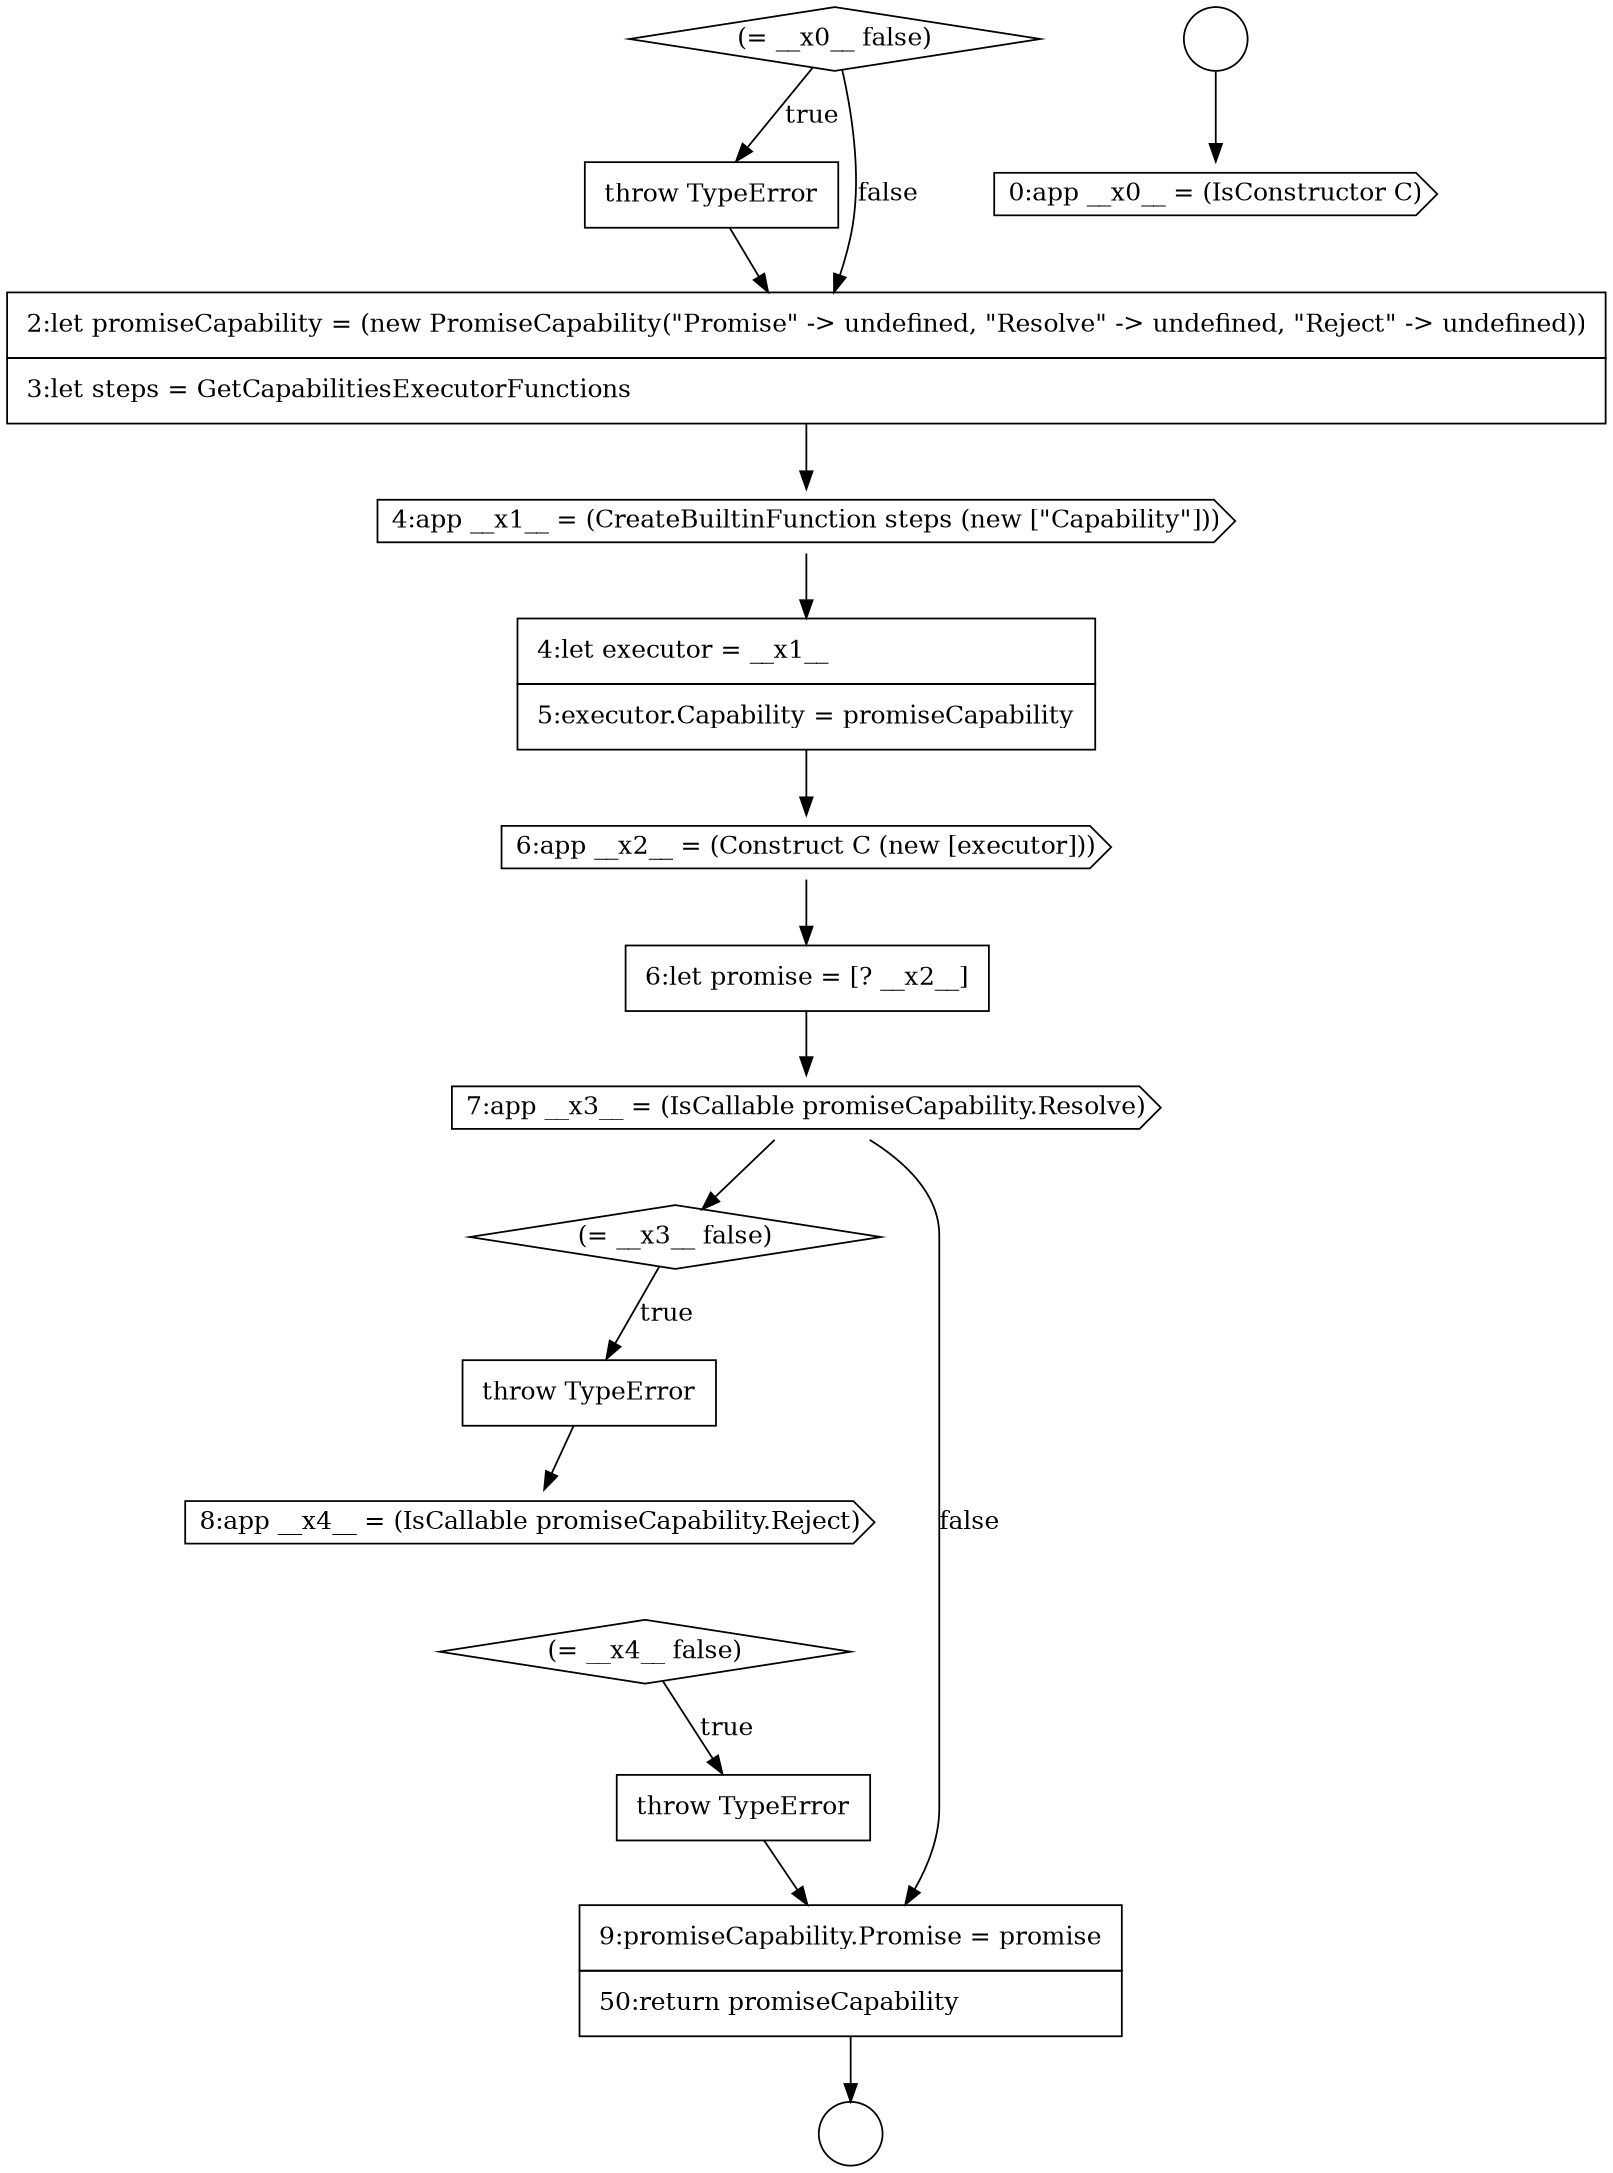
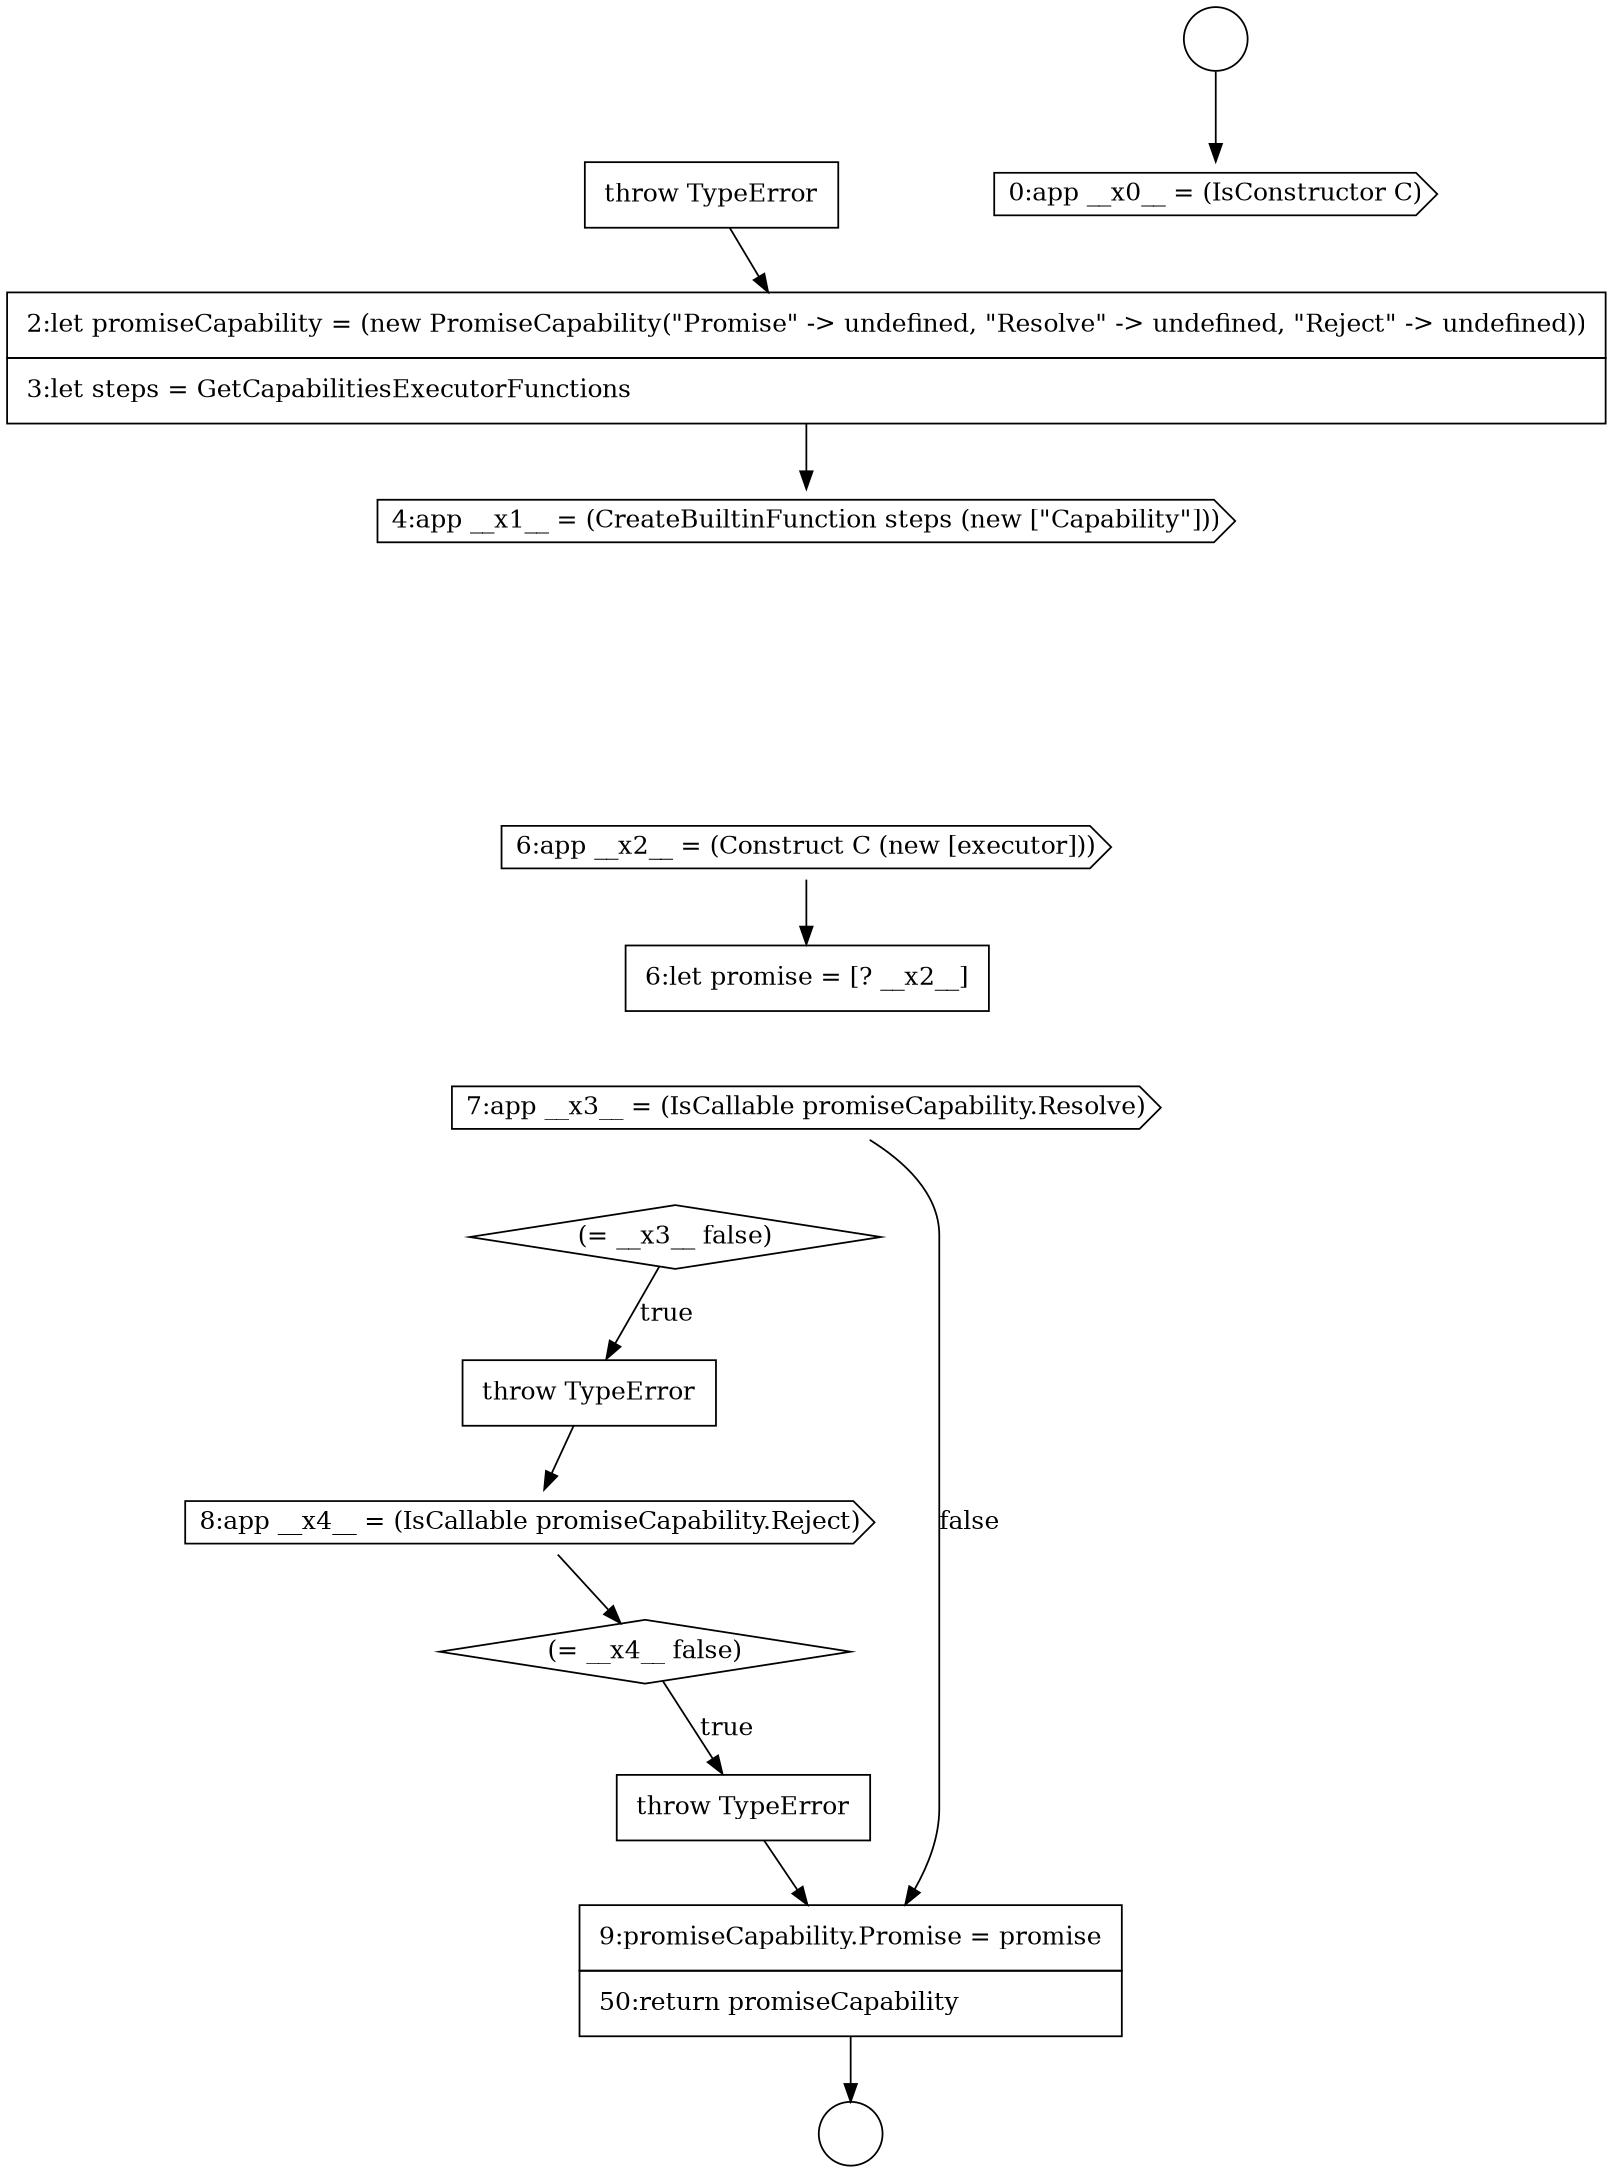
(835, 39) -> none
(806, 684) -> none
(806, 1034) -> none
(745, 1168) -> none
none -> (583, 1582)
